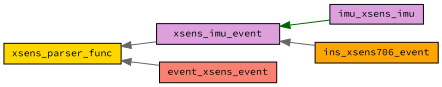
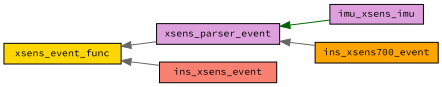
(218, 34) -> (218, 34)
(377, 53) -> (377, 53)
(63, 54) -> (63, 54)
(218, 72) -> (218, 72)
